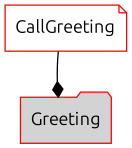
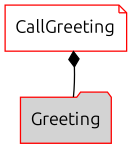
(57, 67) -> (74, 82)
